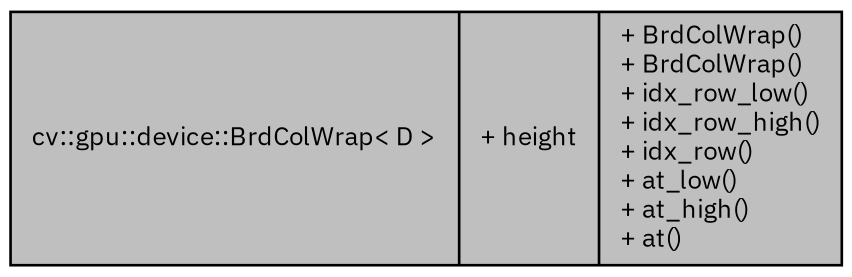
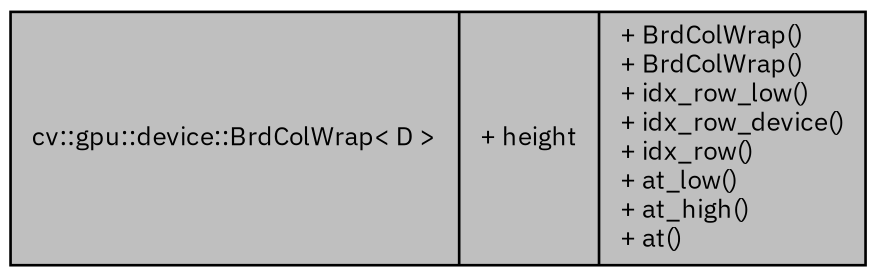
(720, 123) -> (732, 123)
